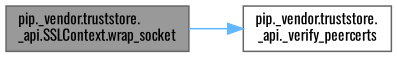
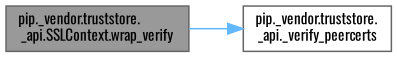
(97, 29) -> (97, 29)
